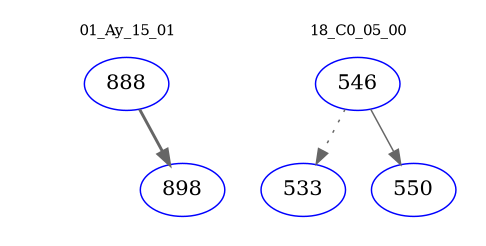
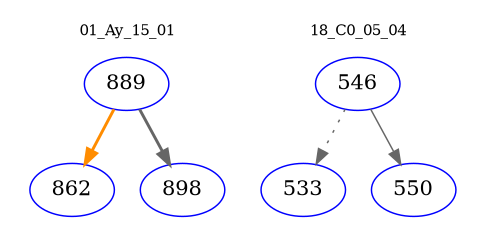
(358, 32) -> (358, 32)
(127, 84) -> (127, 84)
none -> (72, 190)
